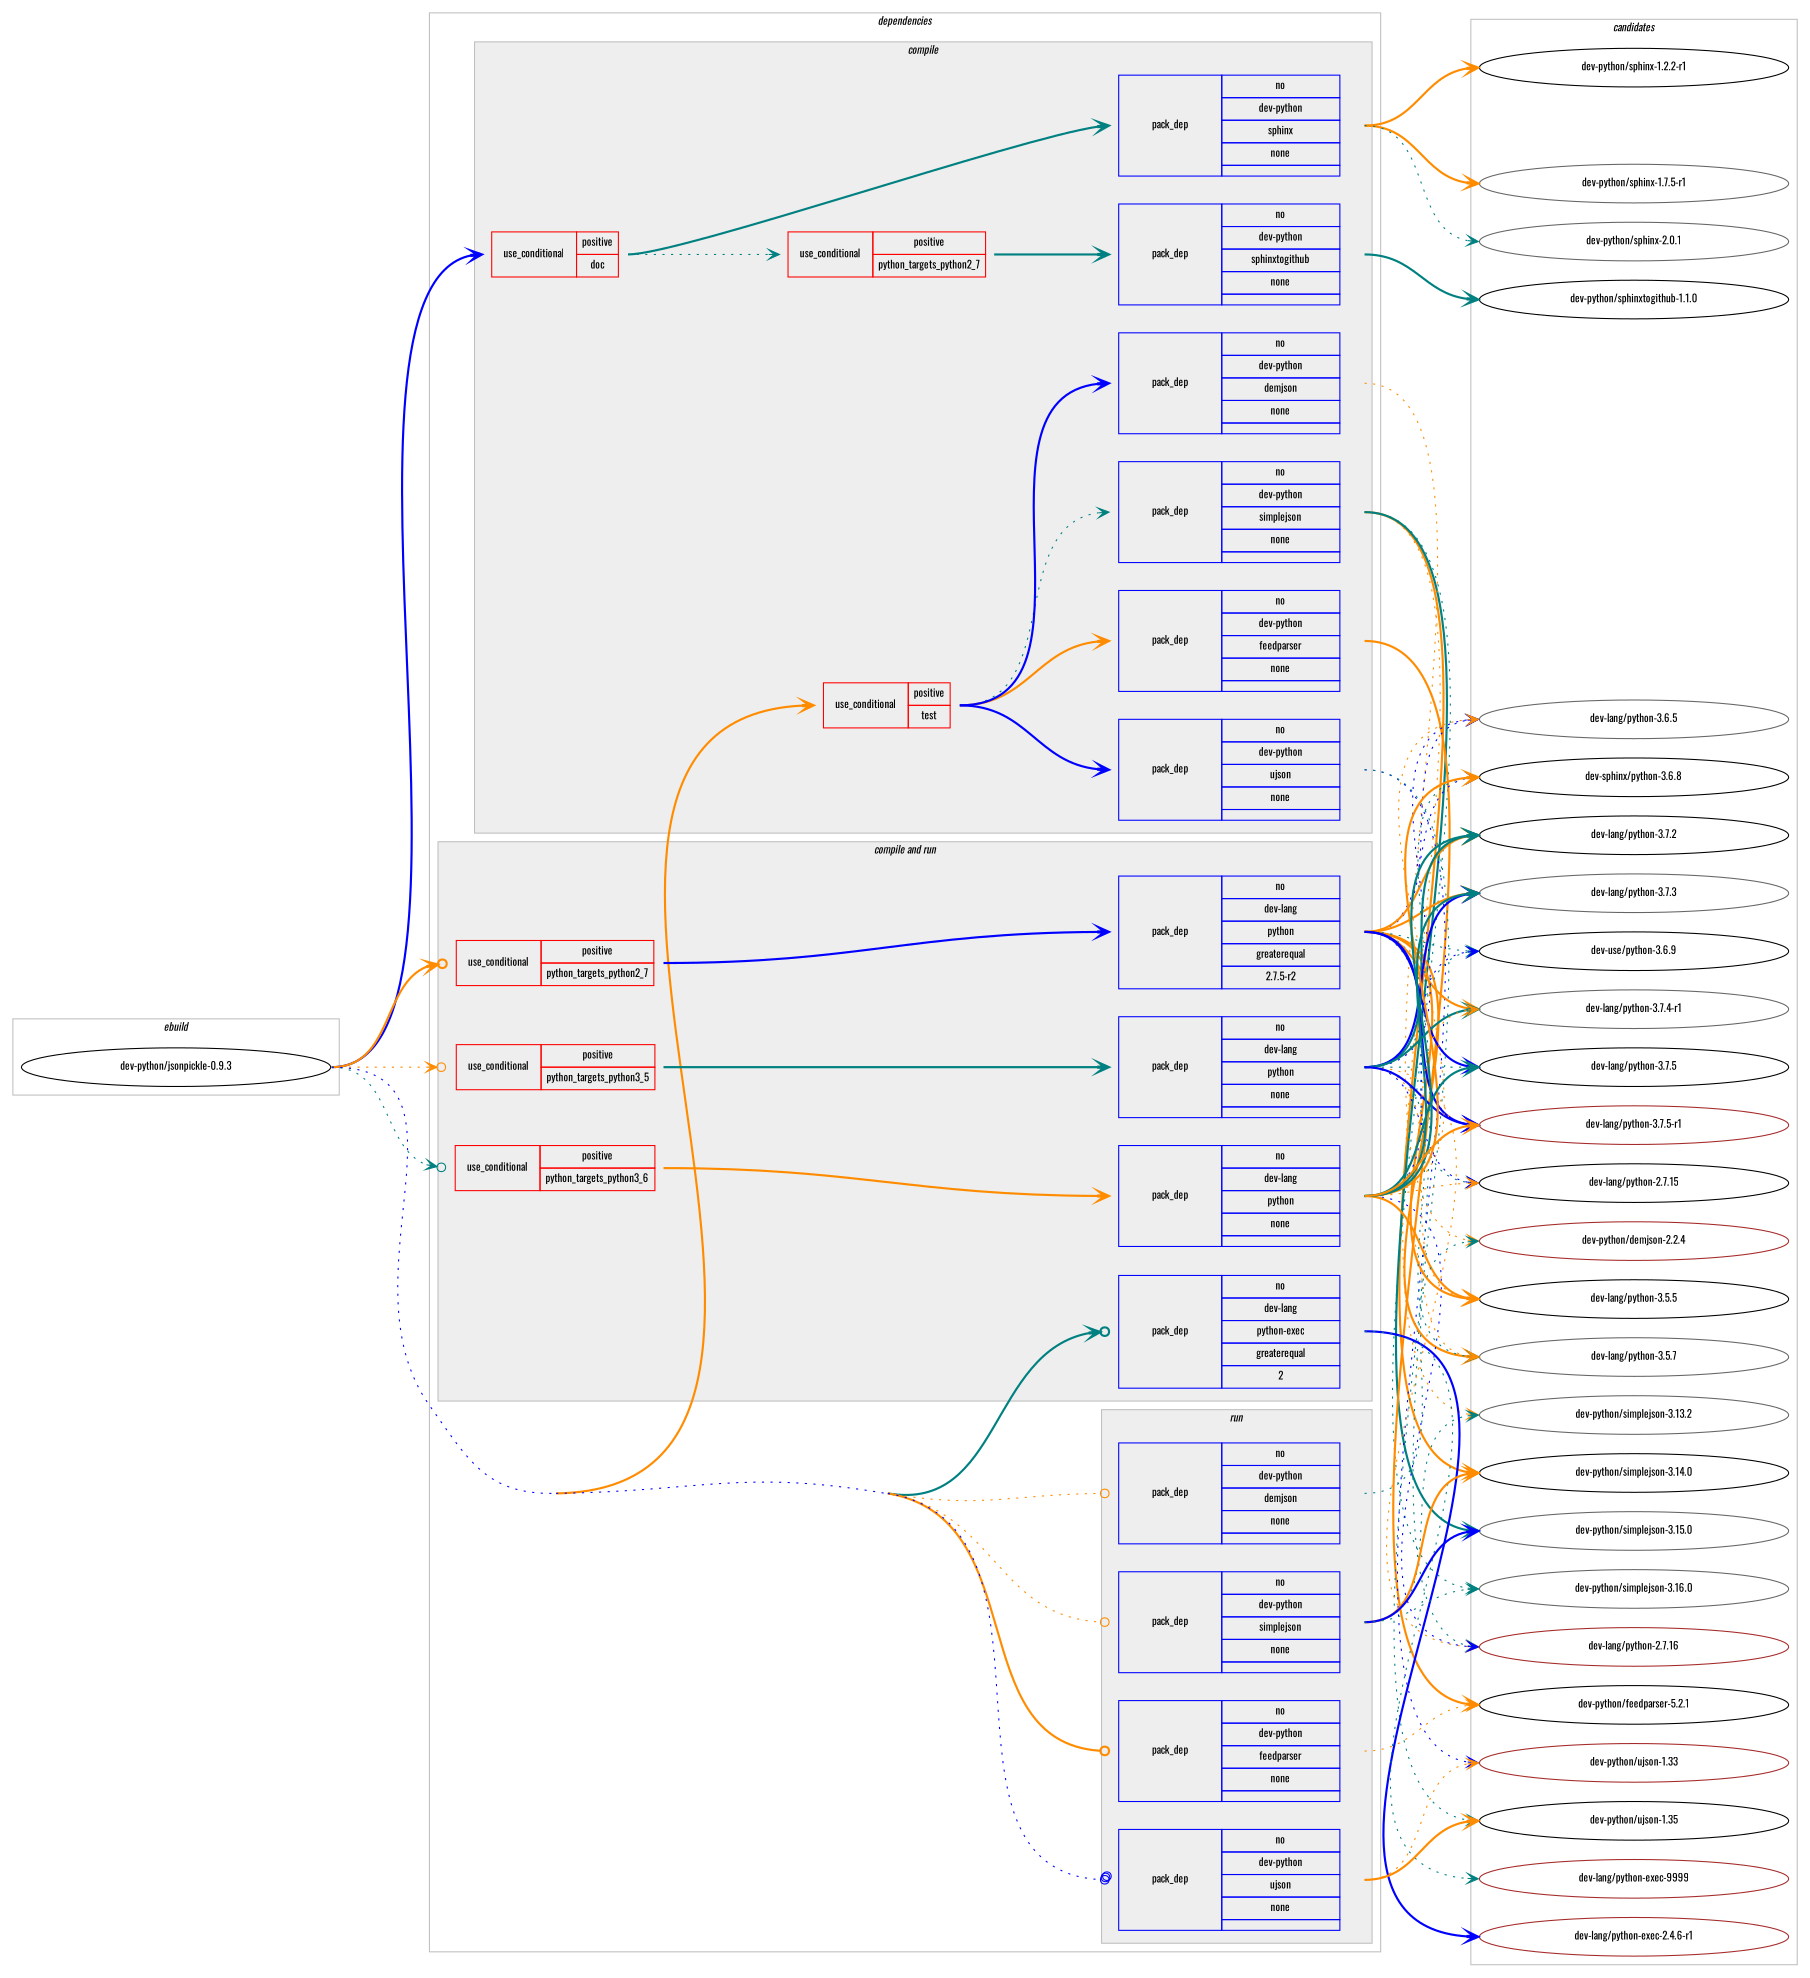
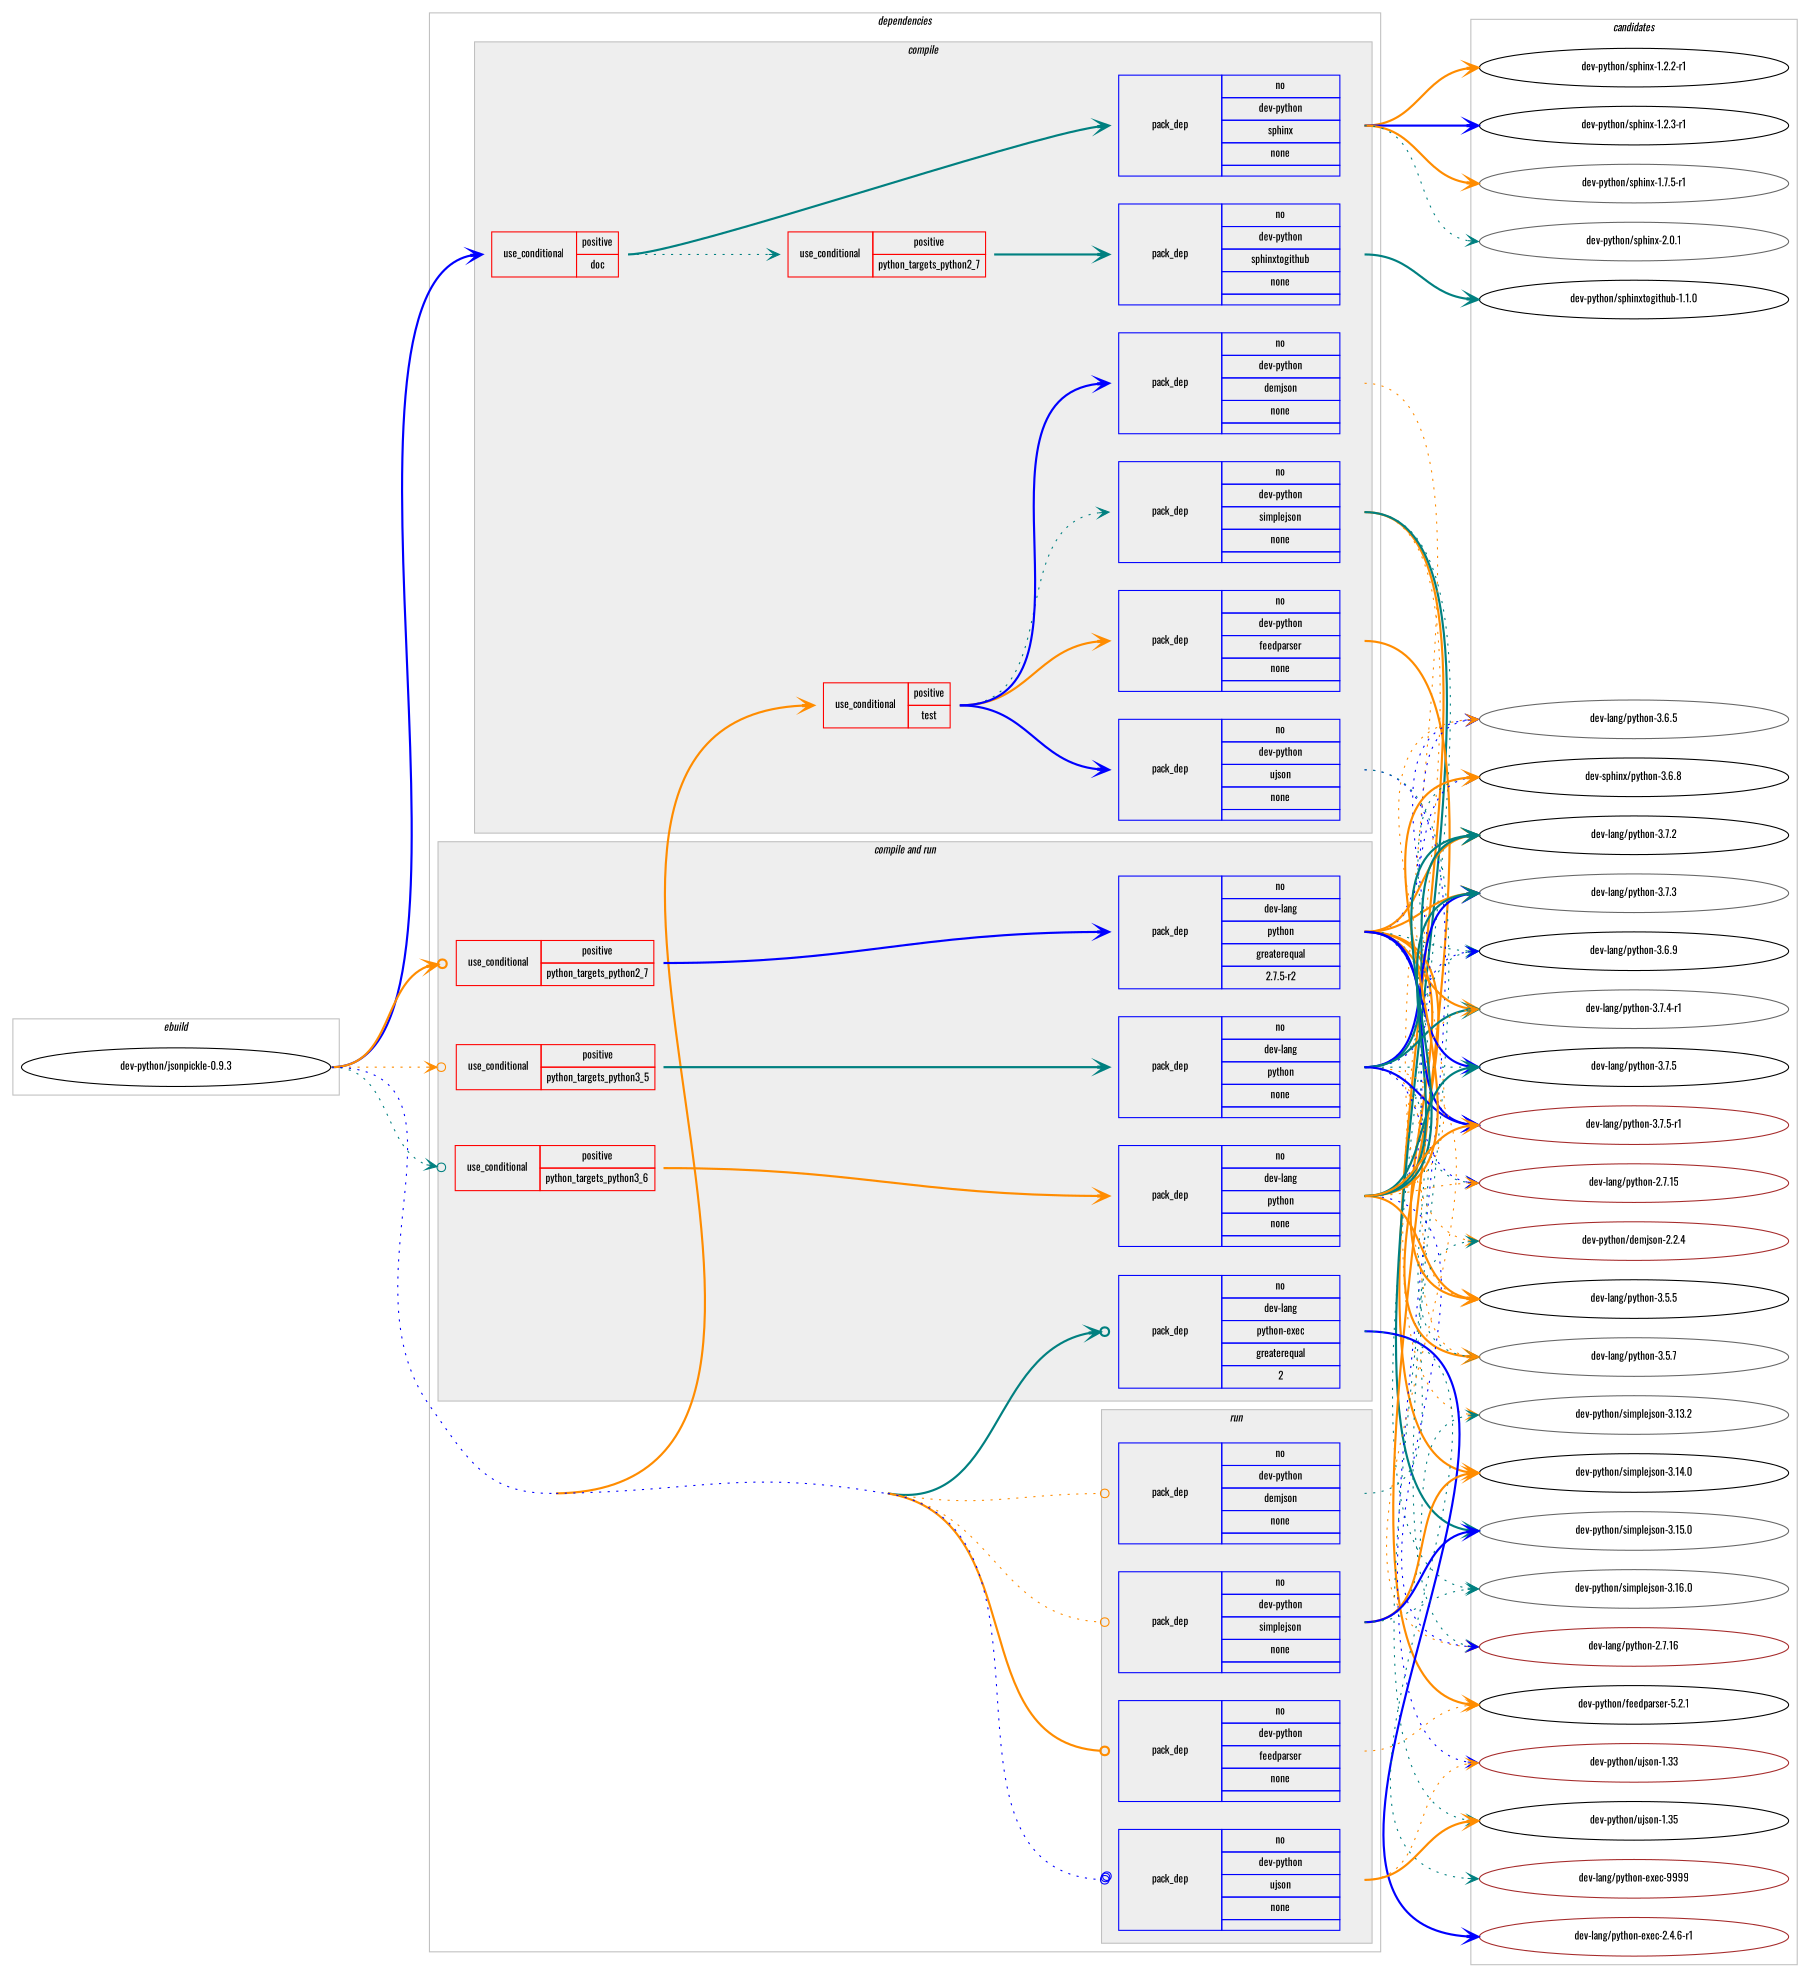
none -> (1634, 126)
(1634, 951) -> (1634, 951)
(1634, 1183) -> (1634, 1183)
